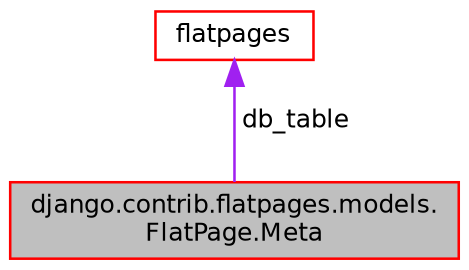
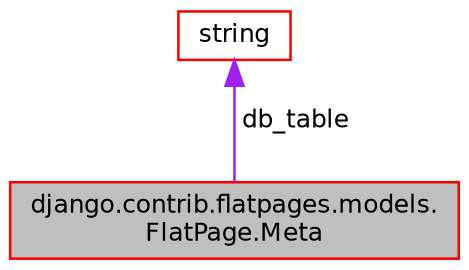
(234, 36) -> (234, 36)
